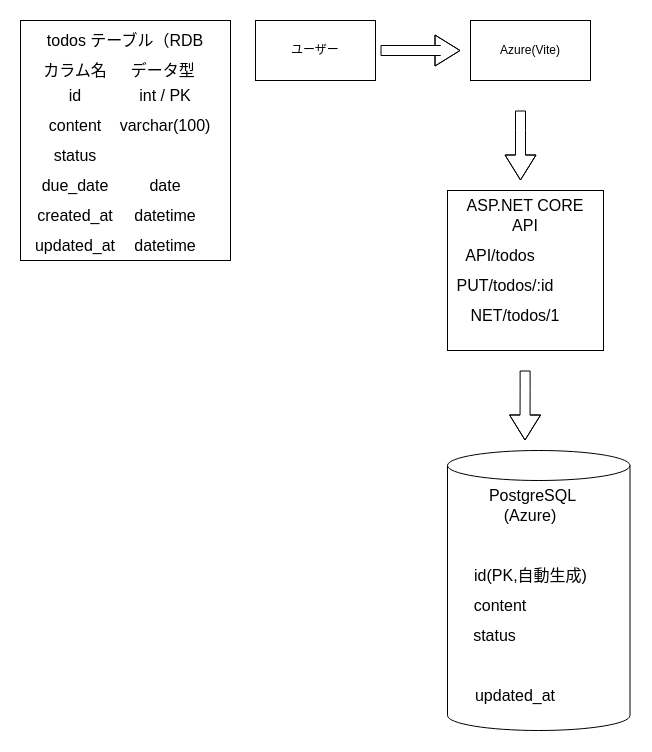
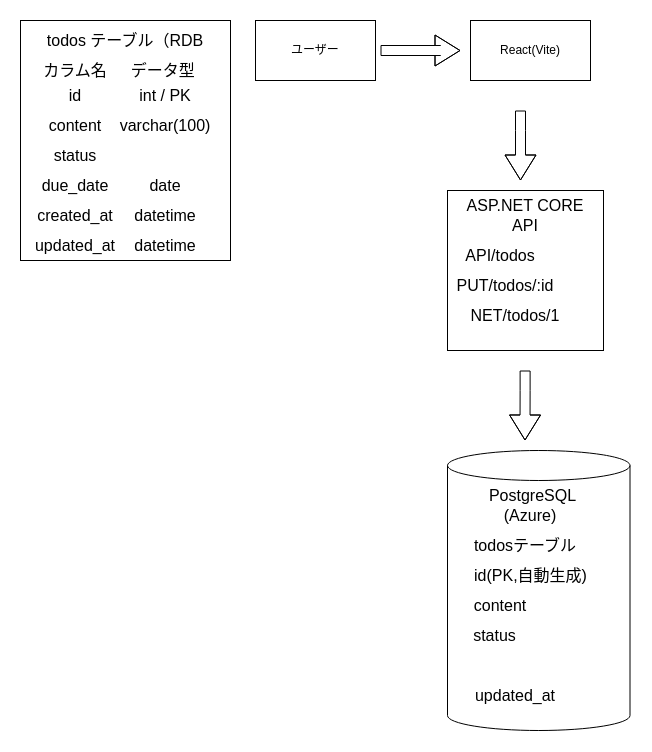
(531, 51) -> (531, 51)
none -> (526, 546)
